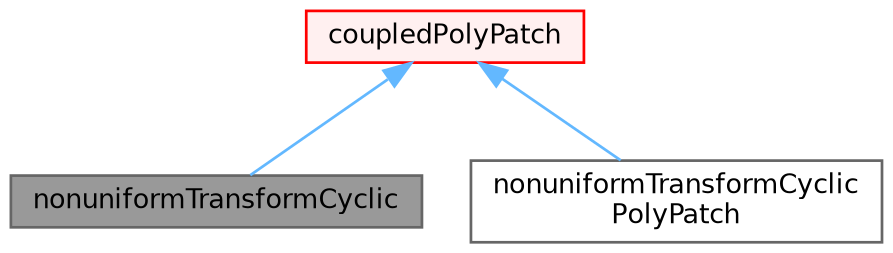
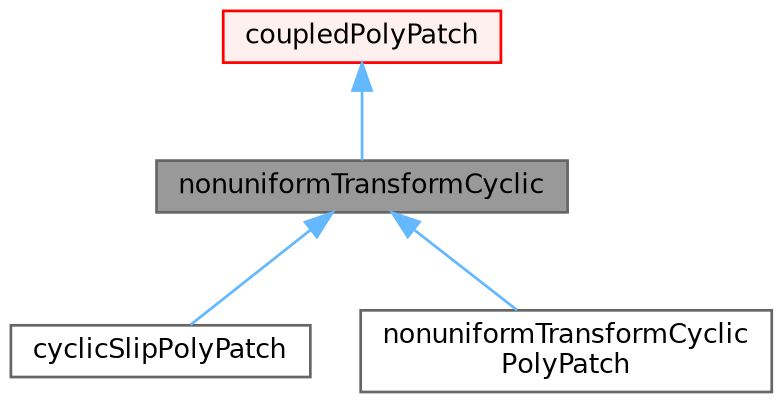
(561, 120) -> (466, 270)
none -> (161, 351)
